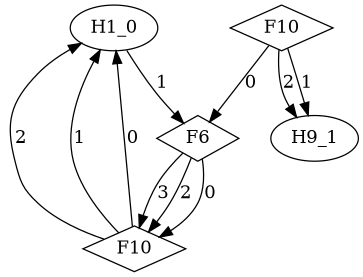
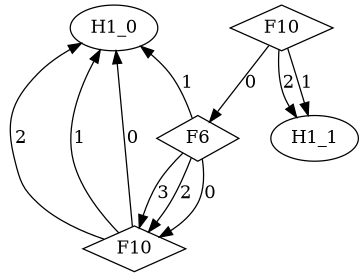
(149, 84) -> (176, 83)
(315, 138) -> (315, 138)
